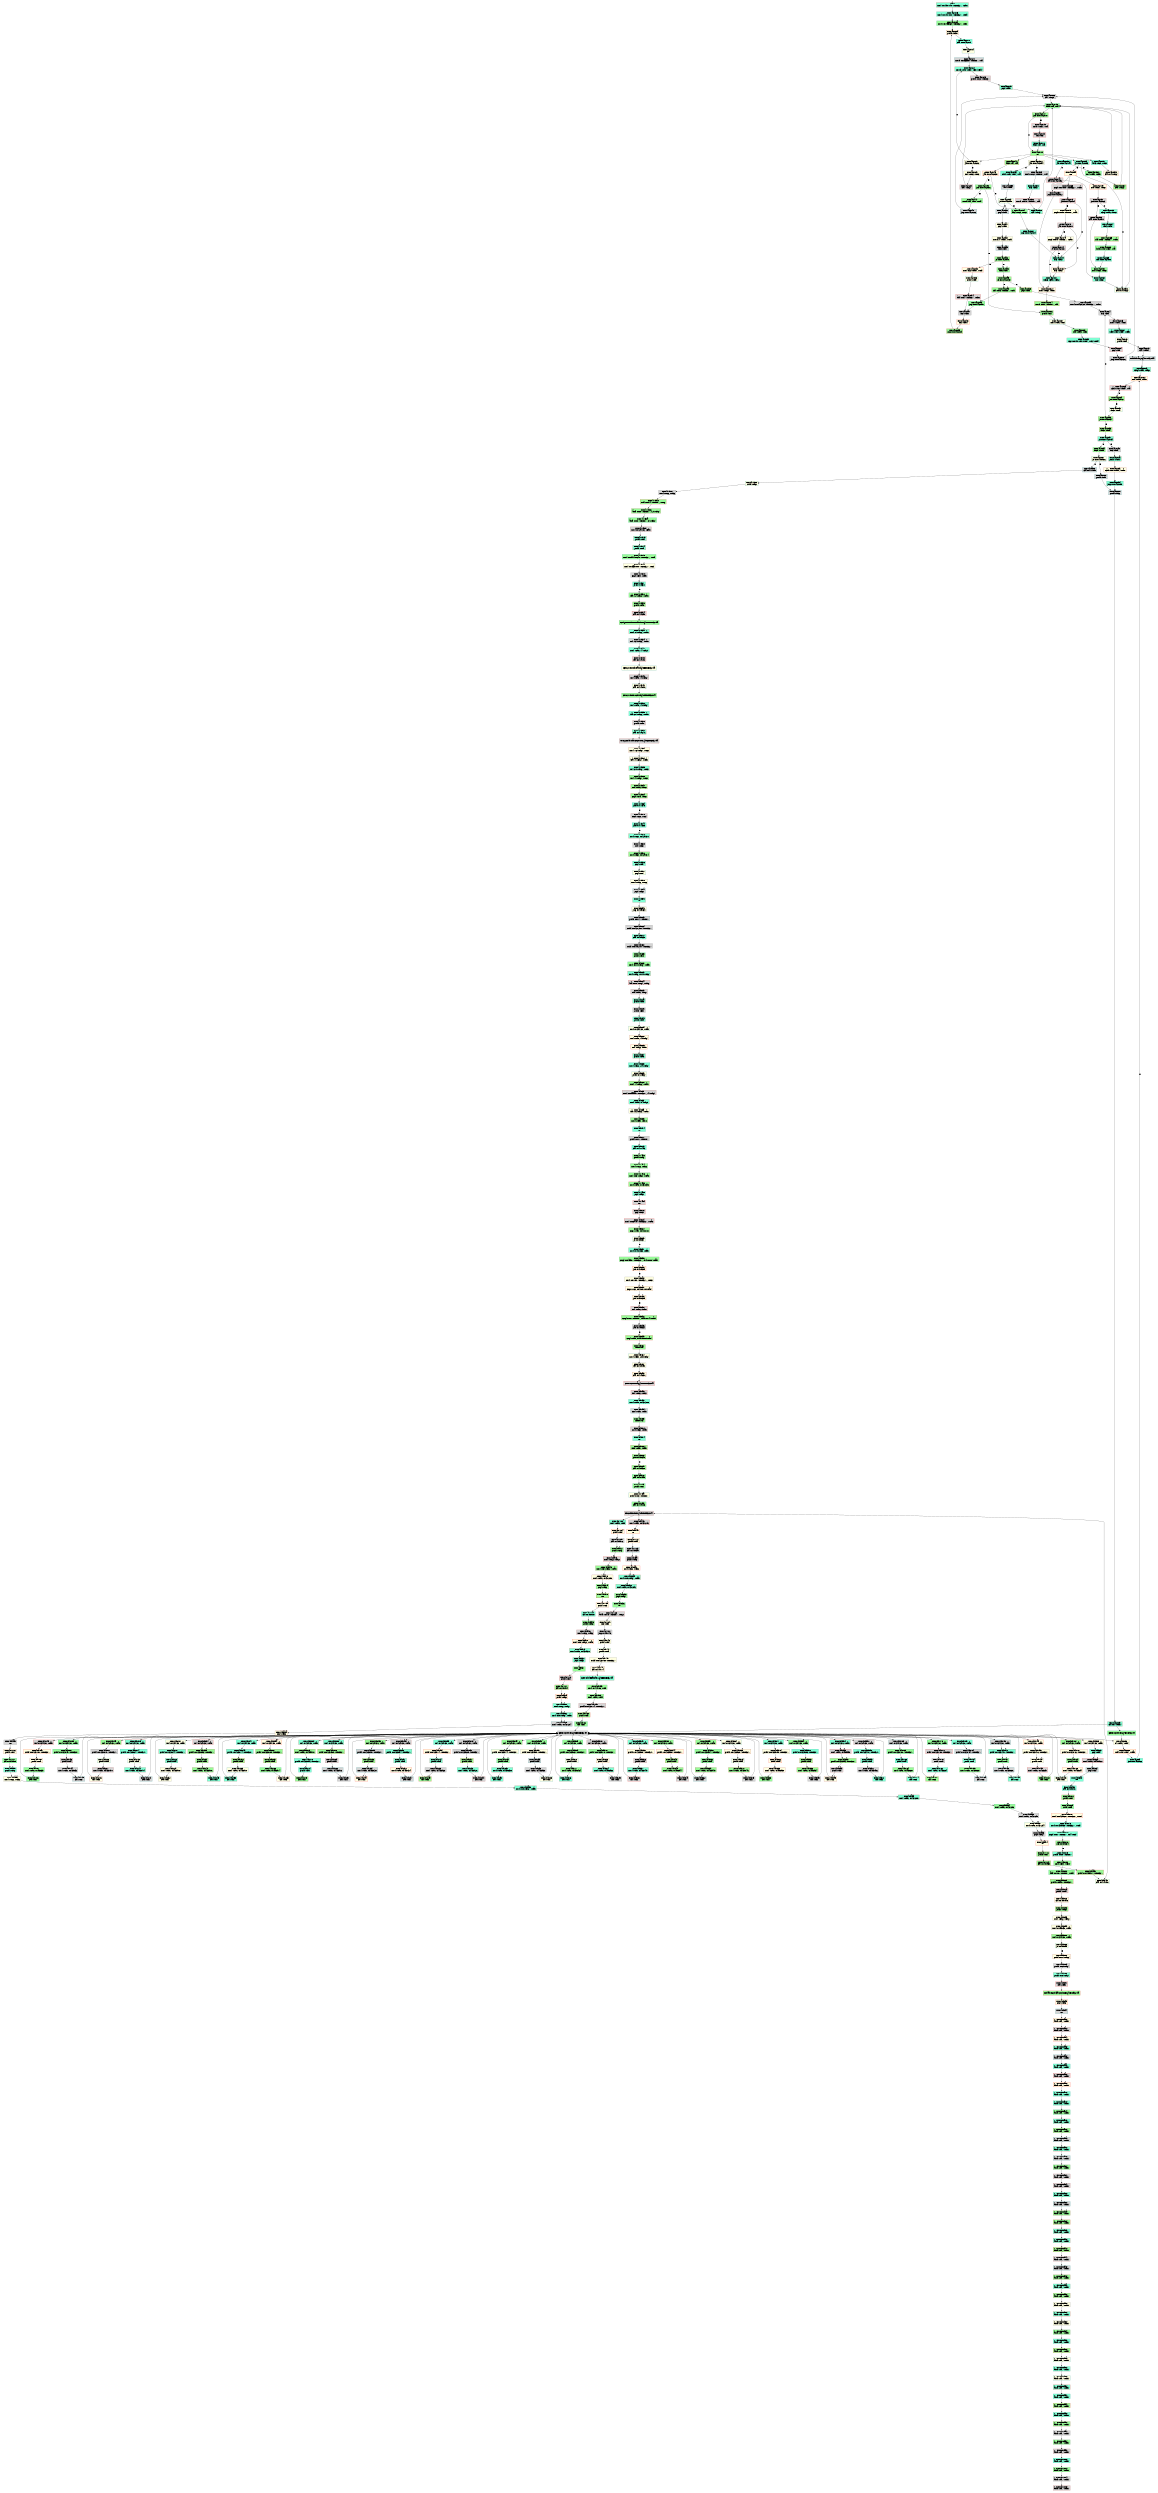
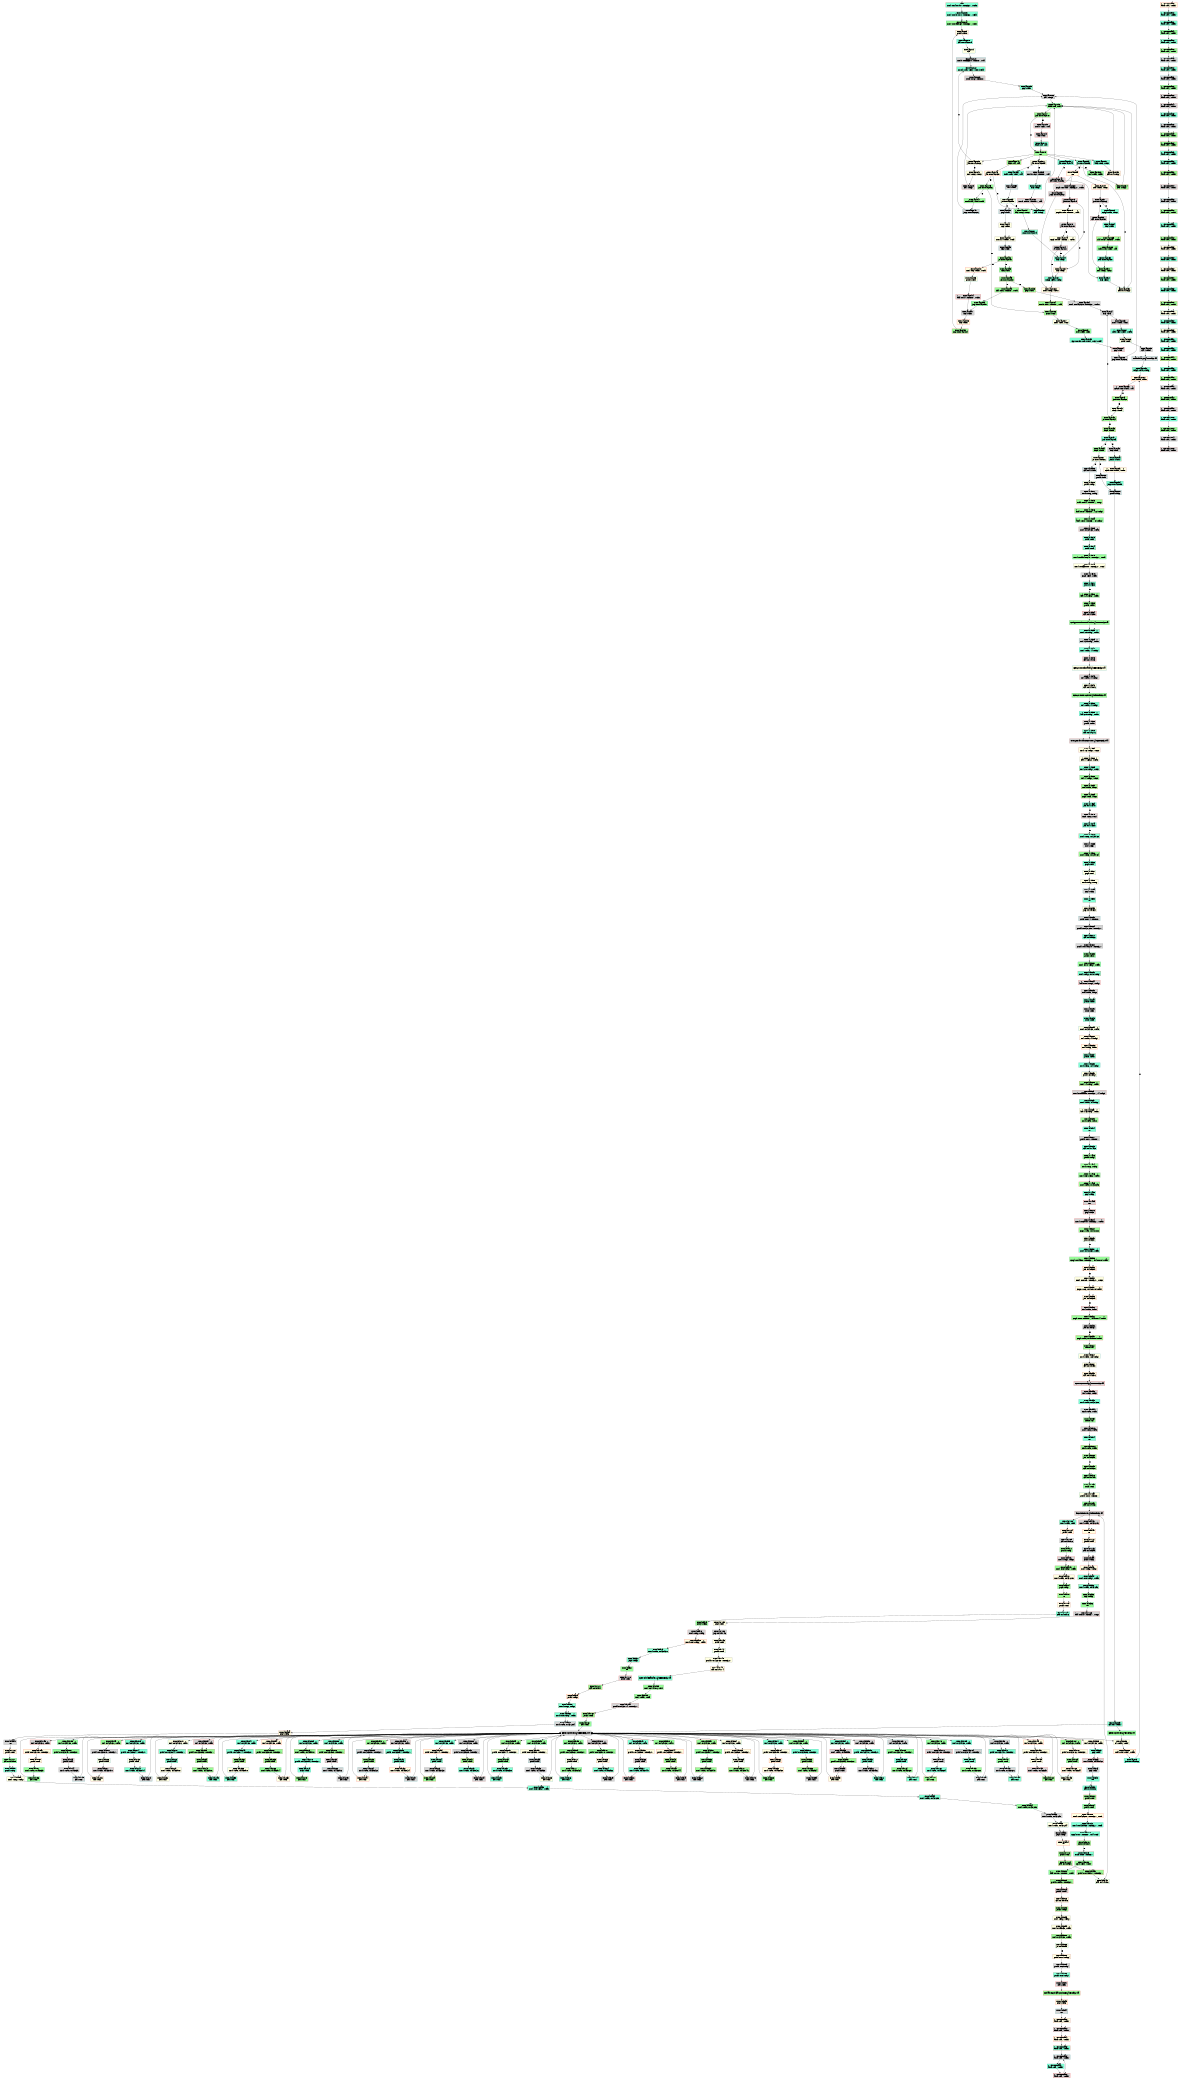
(1062, 2079) -> (1066, 2067)
